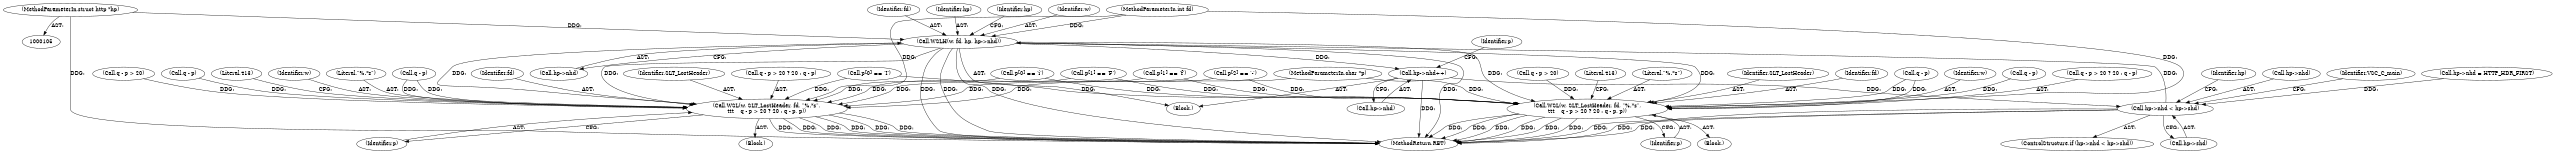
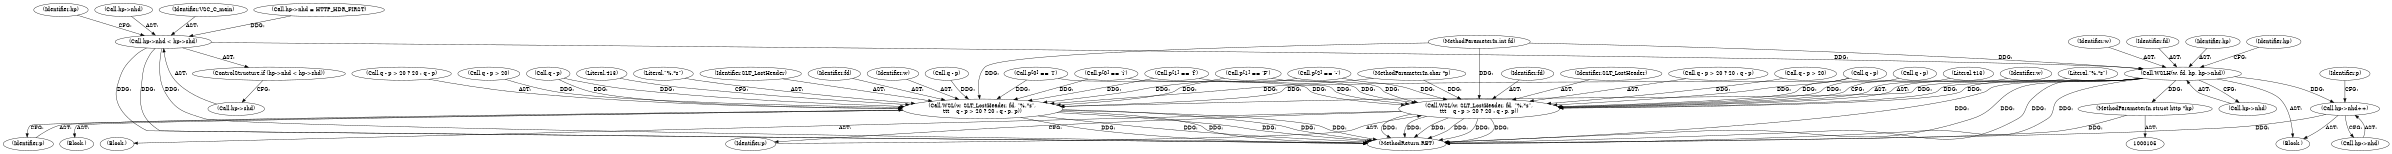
(516, 26) -> (2165, 90)
(1767, 86) -> none
(2300, 90) -> (193, 26)
(2164, 127) -> (254, 90)
